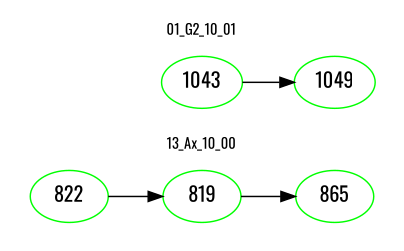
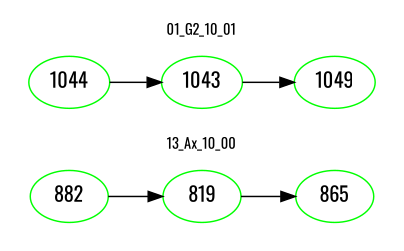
none -> (69, 82)
(69, 196) -> (69, 196)
